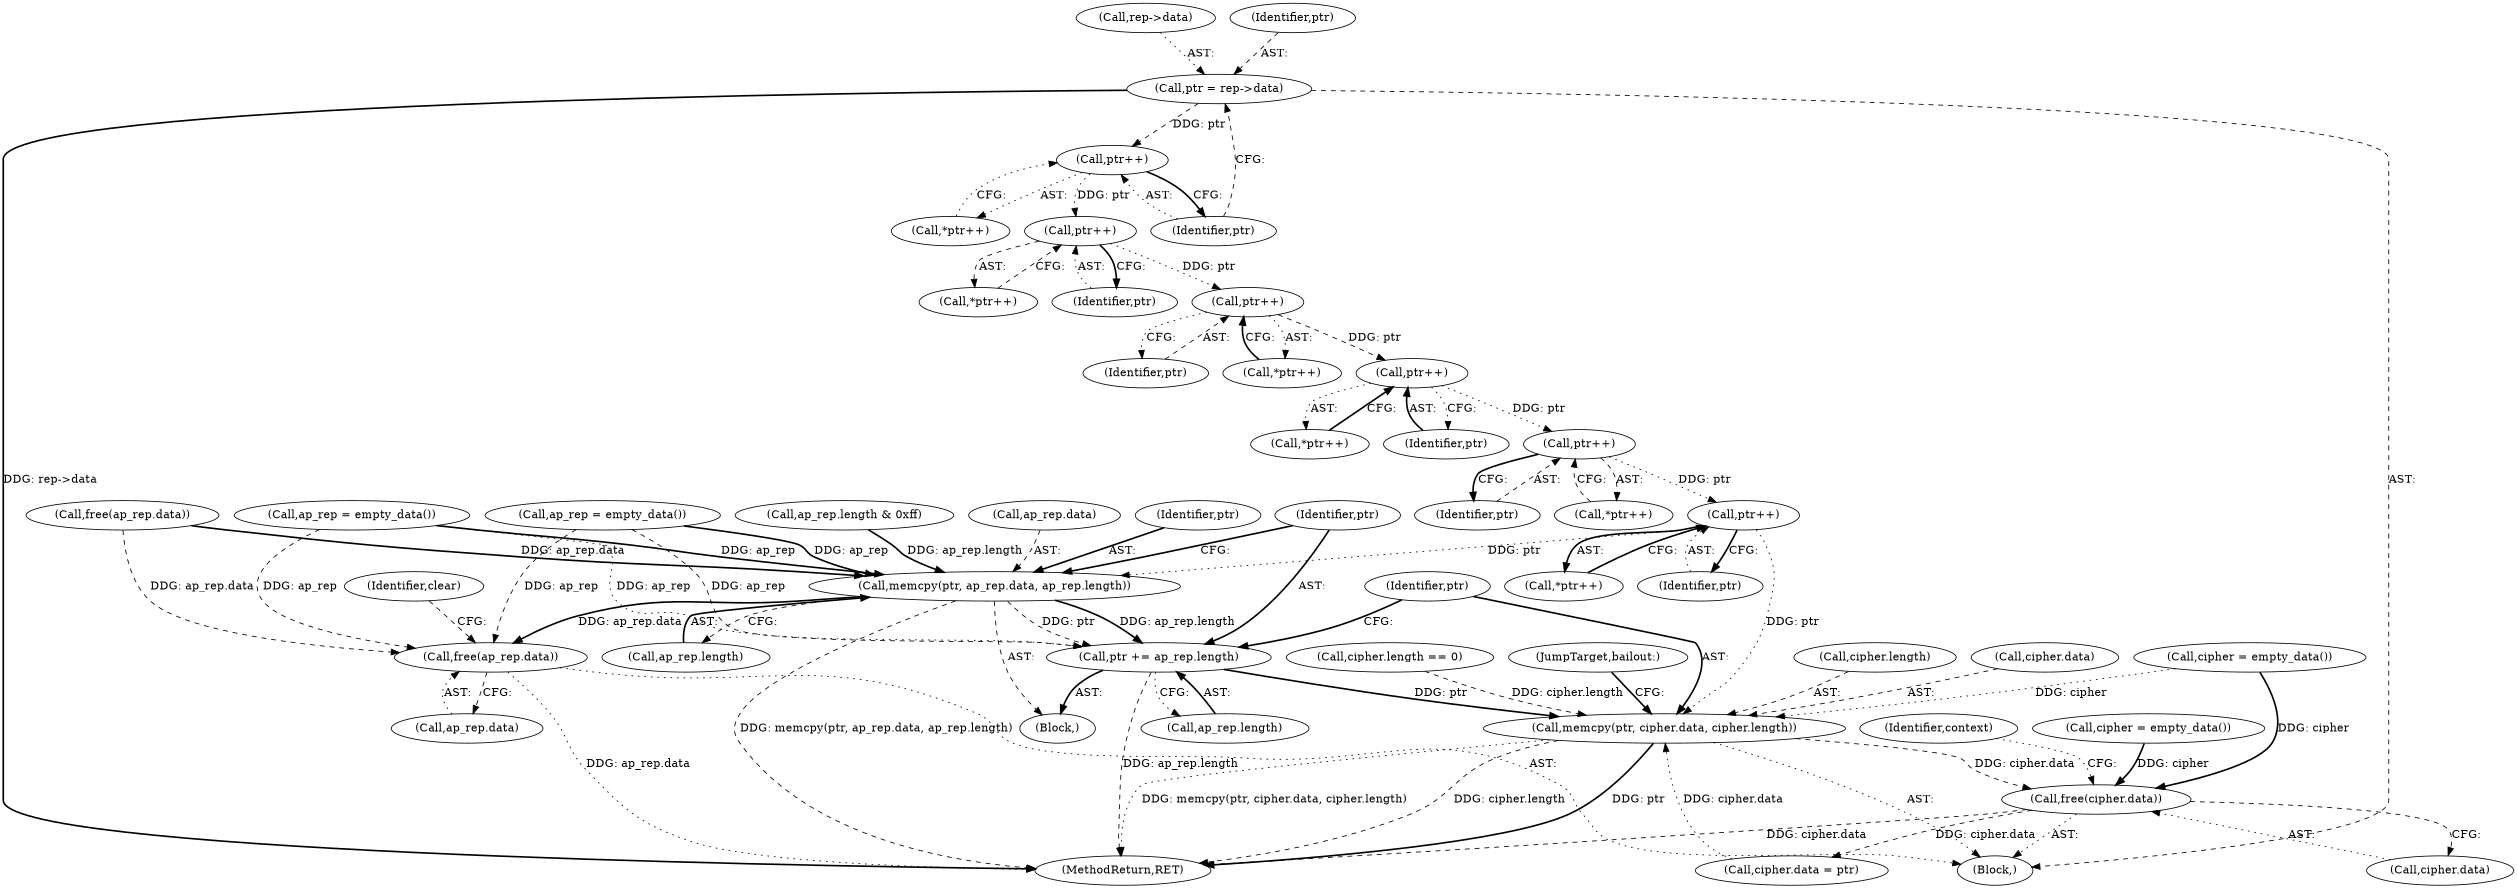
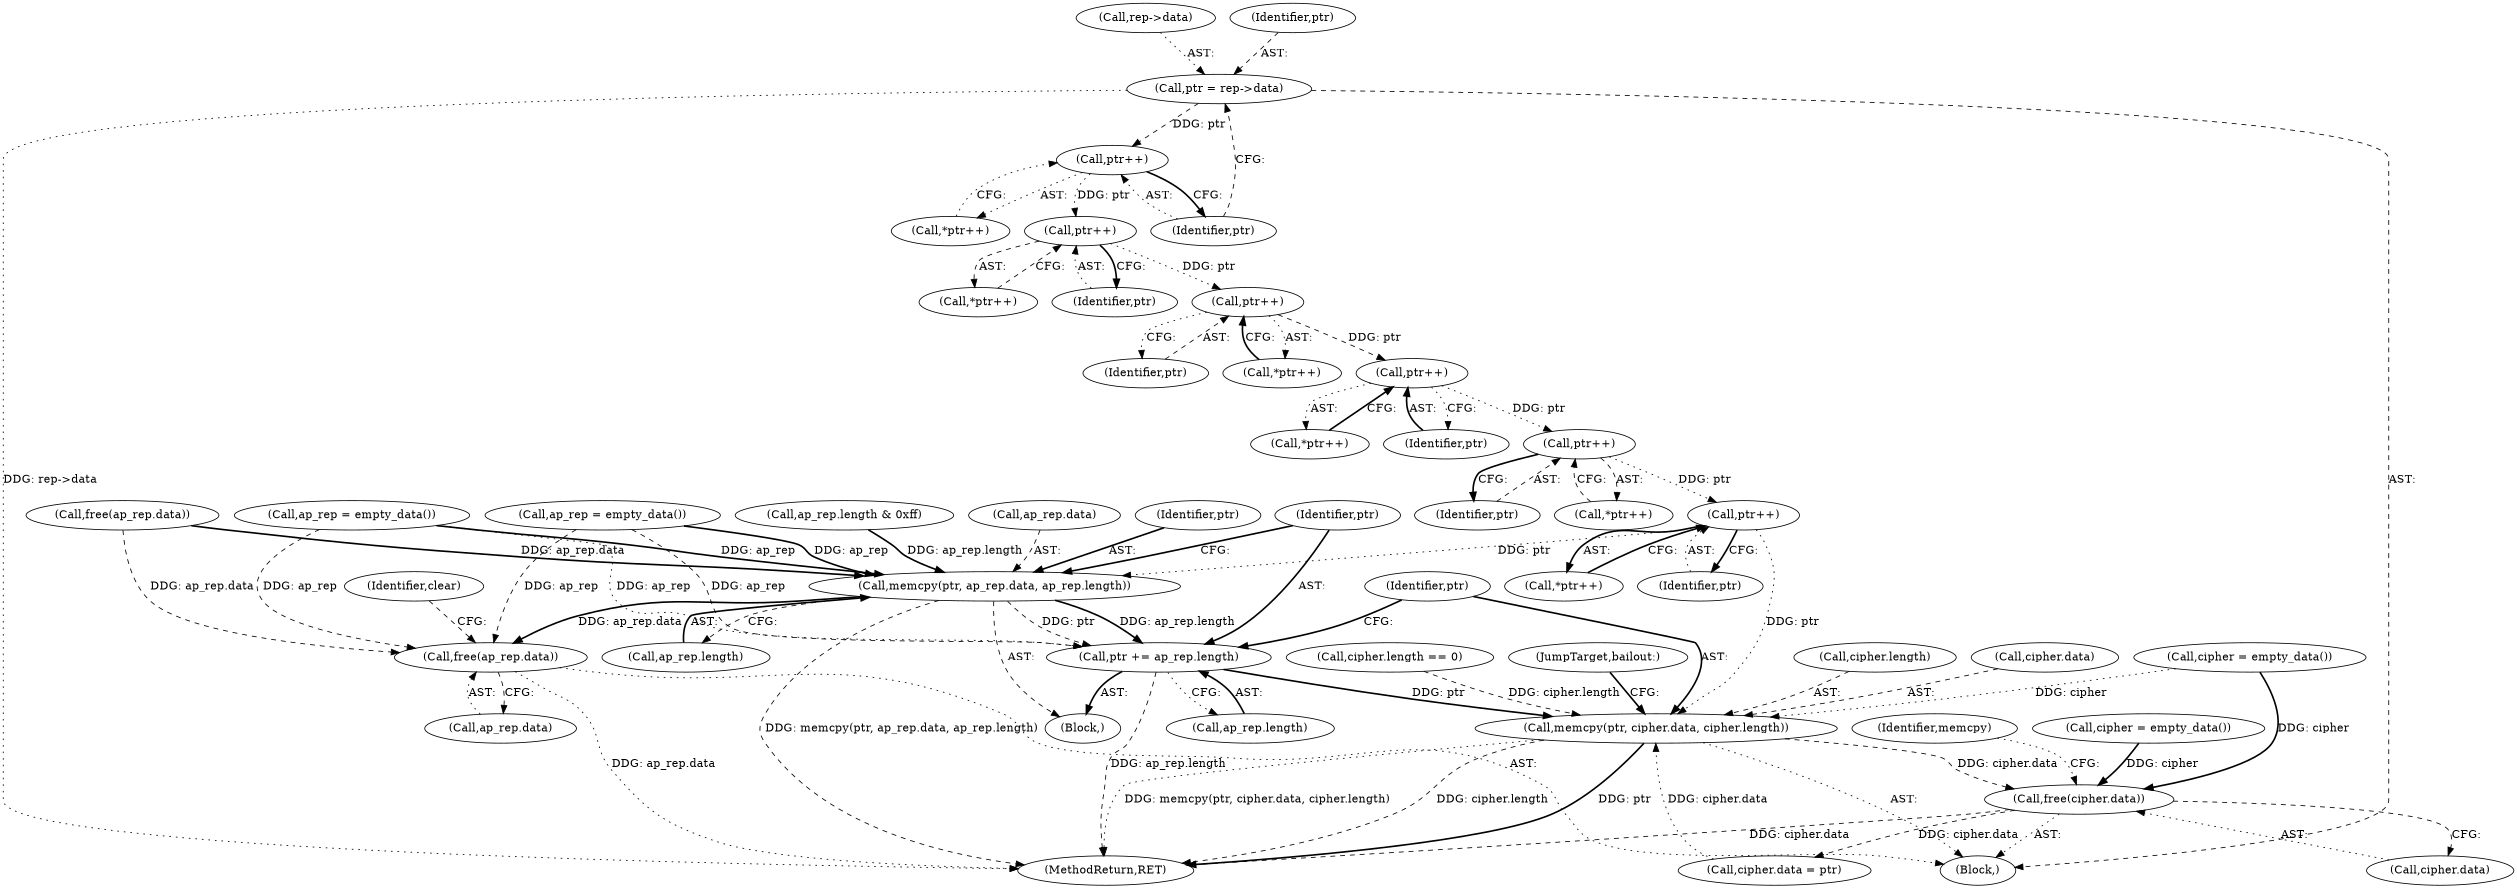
(3, 430) -> (3, 421)
(1939, 728) -> (1935, 728)
